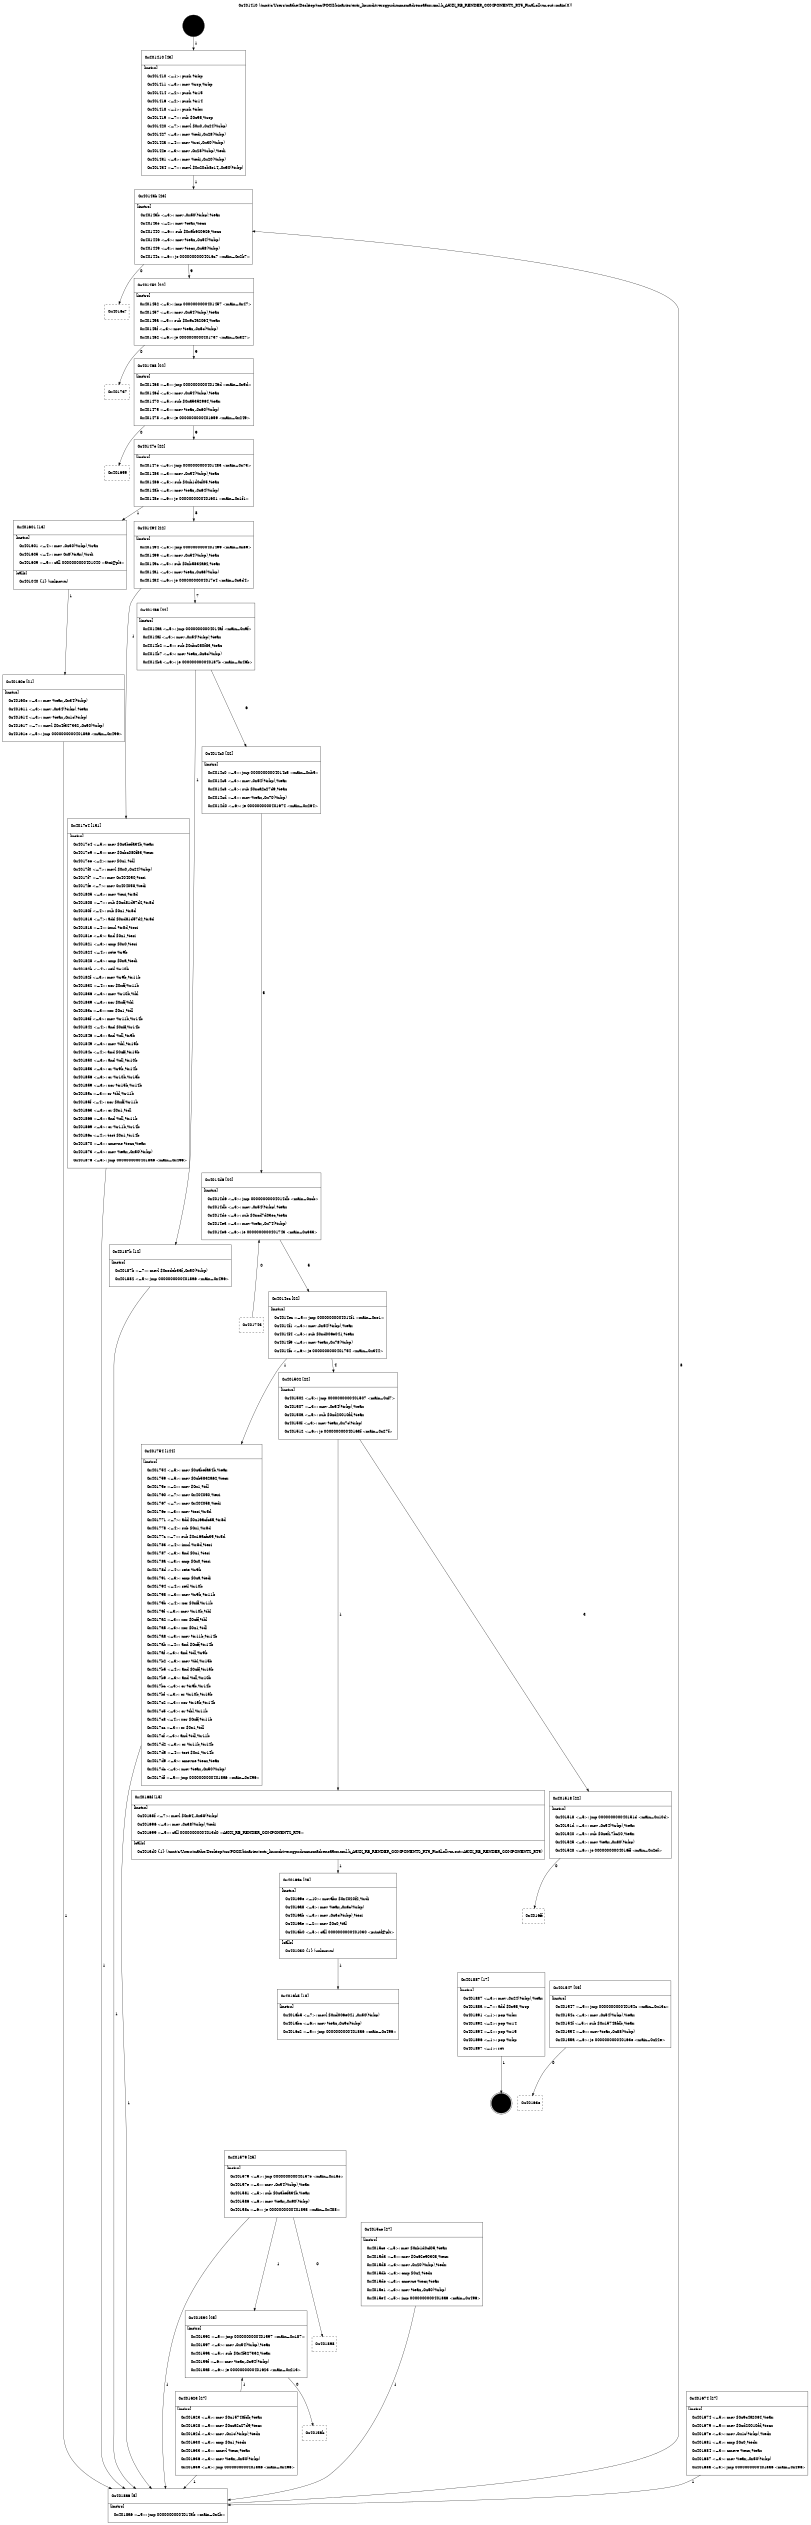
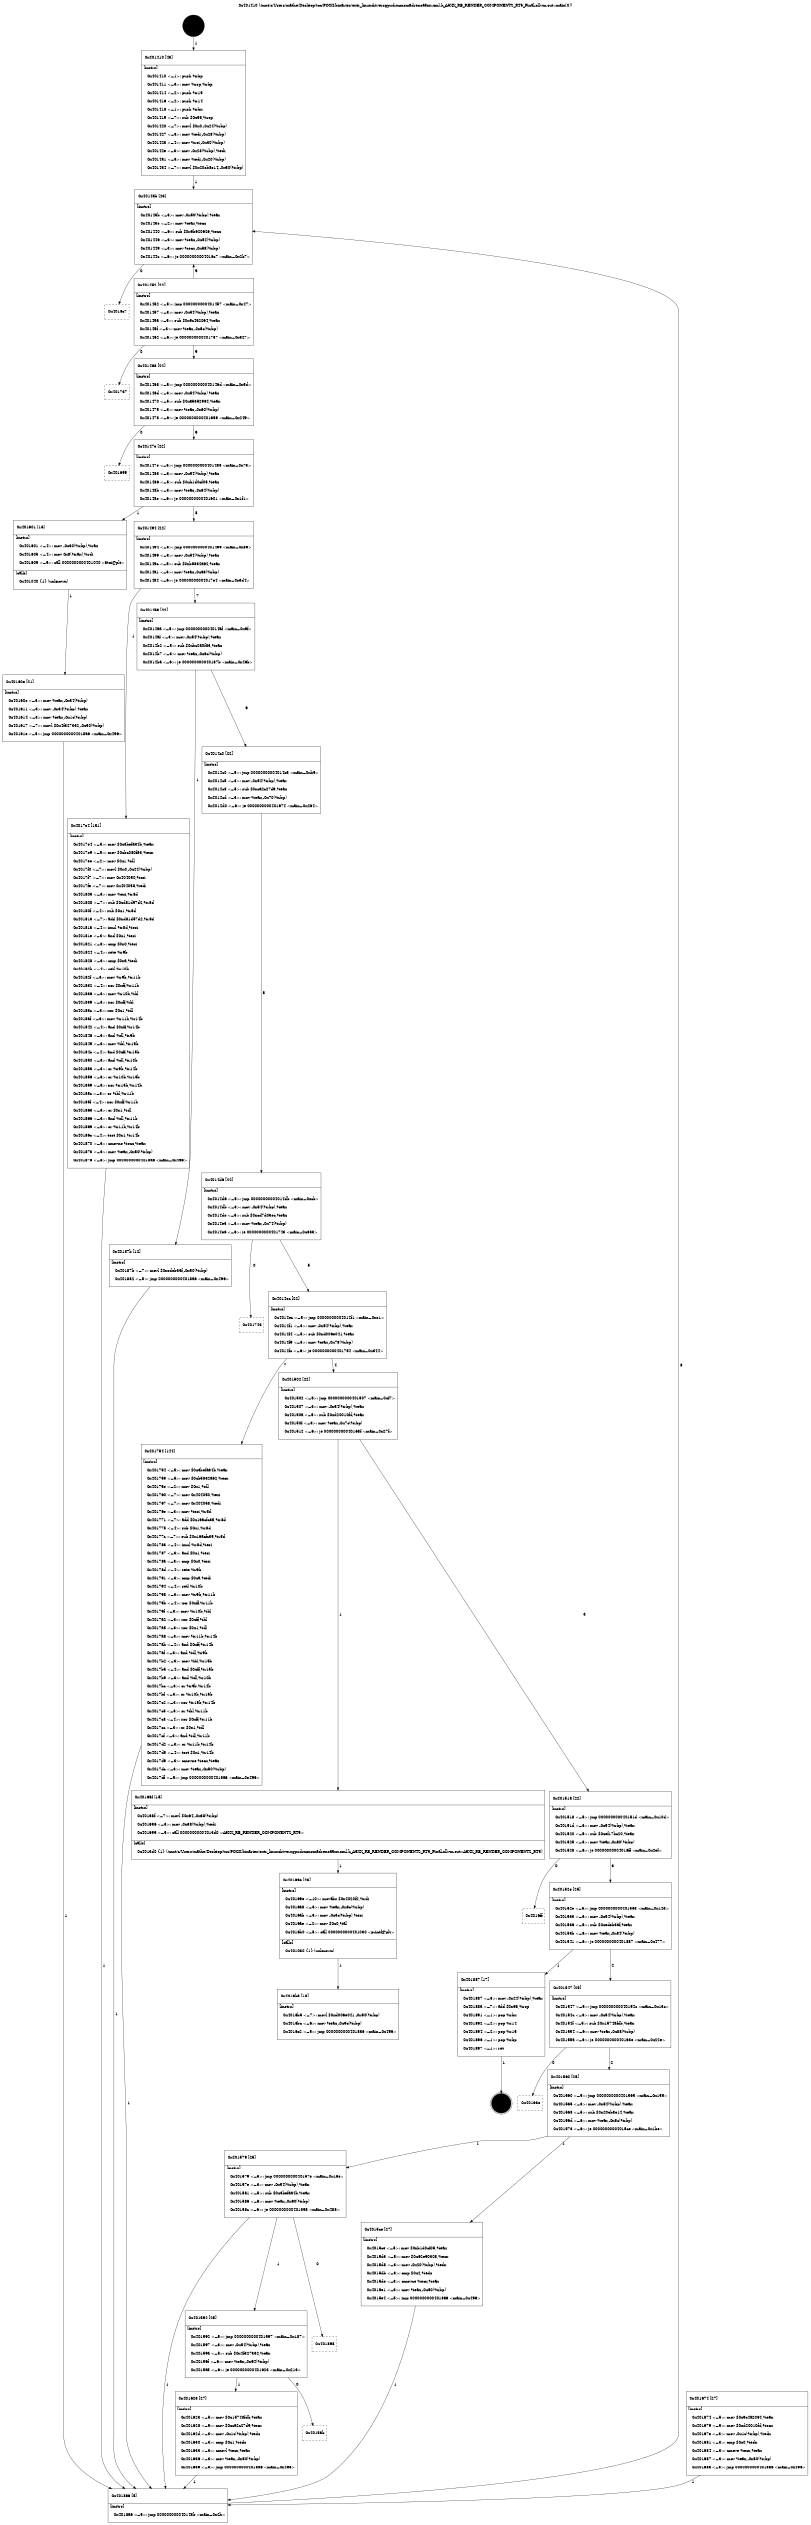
(189, 270) -> (194, 273)
(256, 1280) -> (250, 1277)
(284, 1366) -> (284, 1366)
none -> (610, 1916)
none -> (608, 2103)
(241, 2386) -> (236, 2383)
